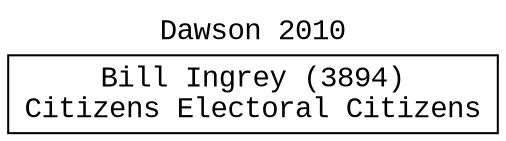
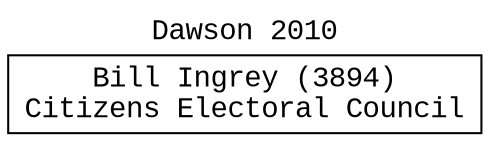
(253, 94) -> (245, 94)
